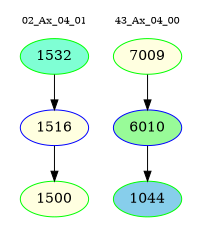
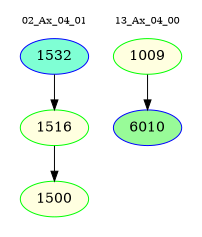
(148, 21) -> (148, 21)
(54, 56) -> (54, 56)
(148, 56) -> (148, 56)
(54, 128) -> (54, 128)
(148, 199) -> none
